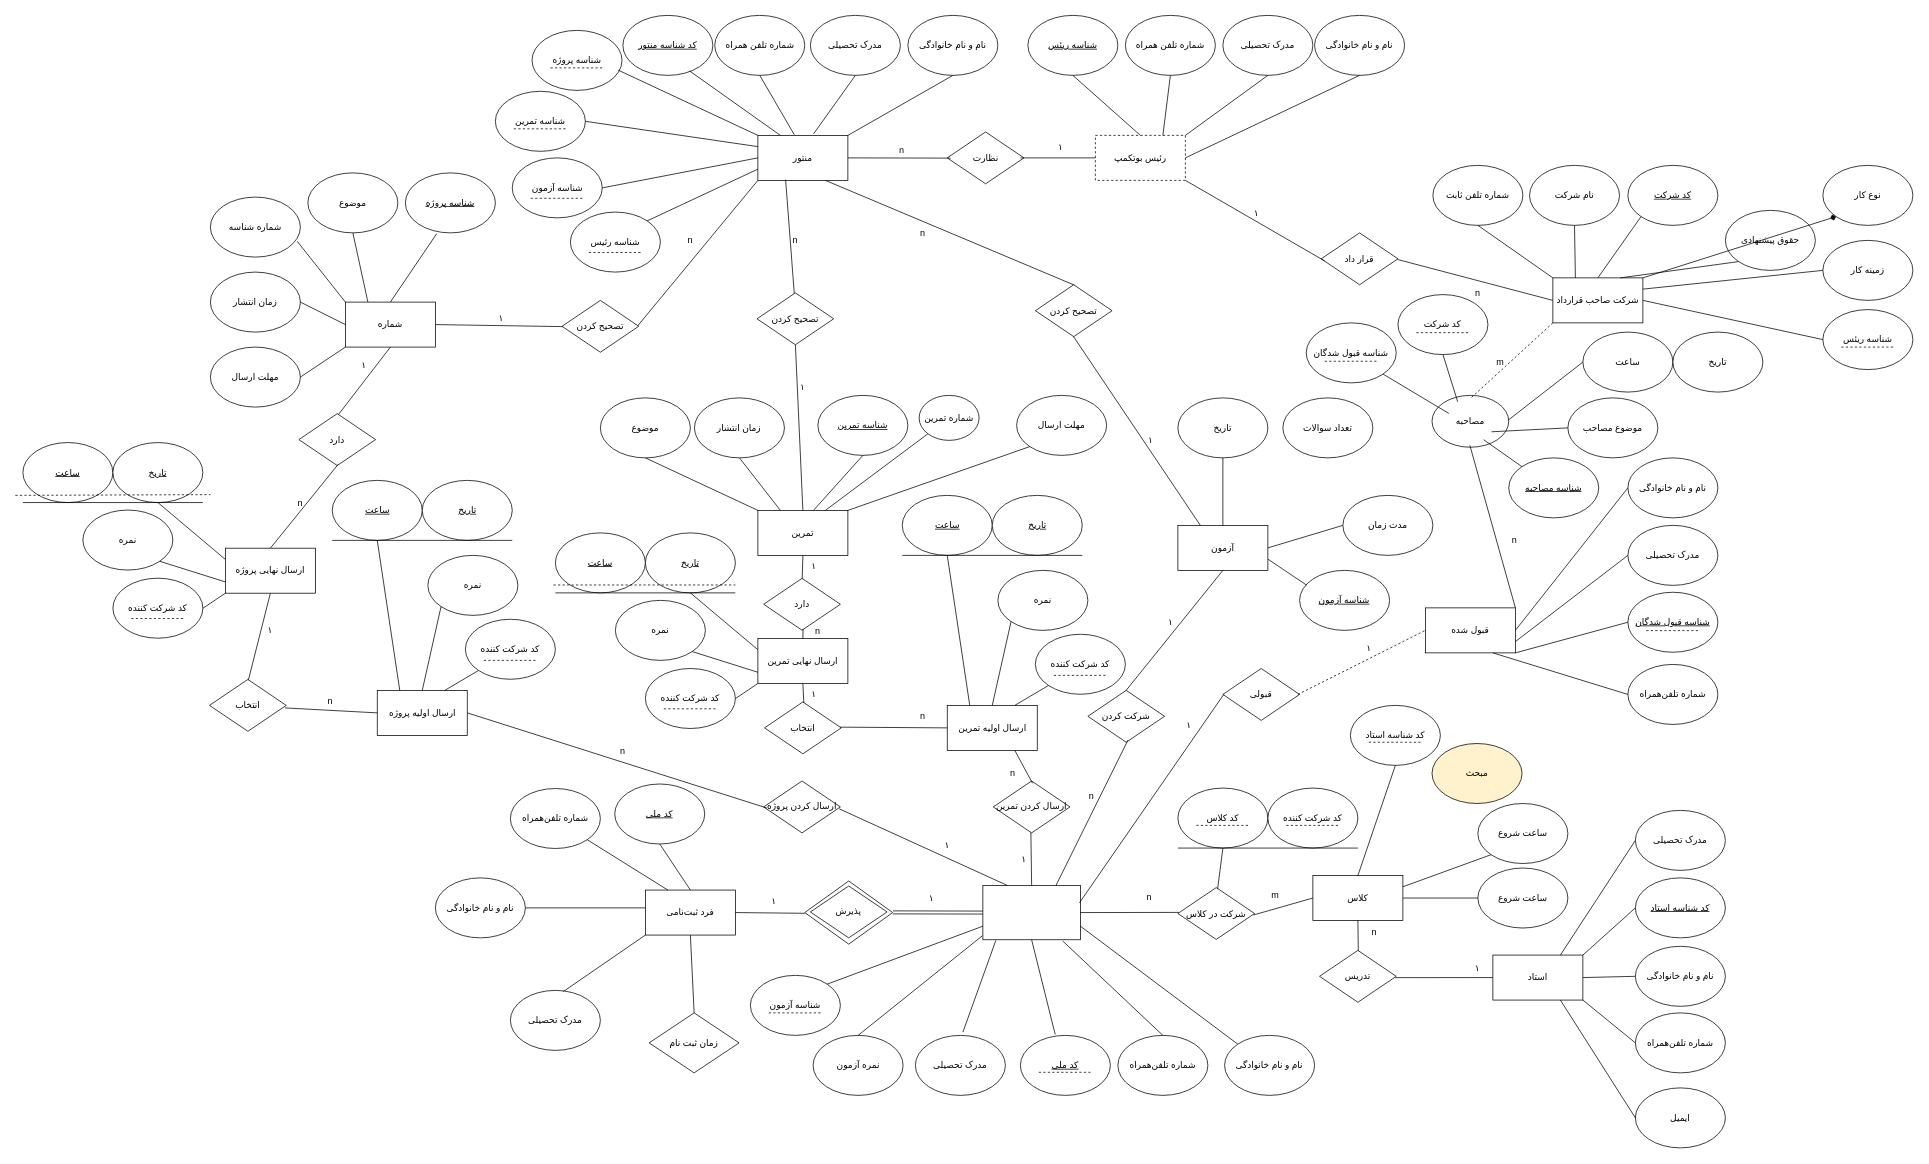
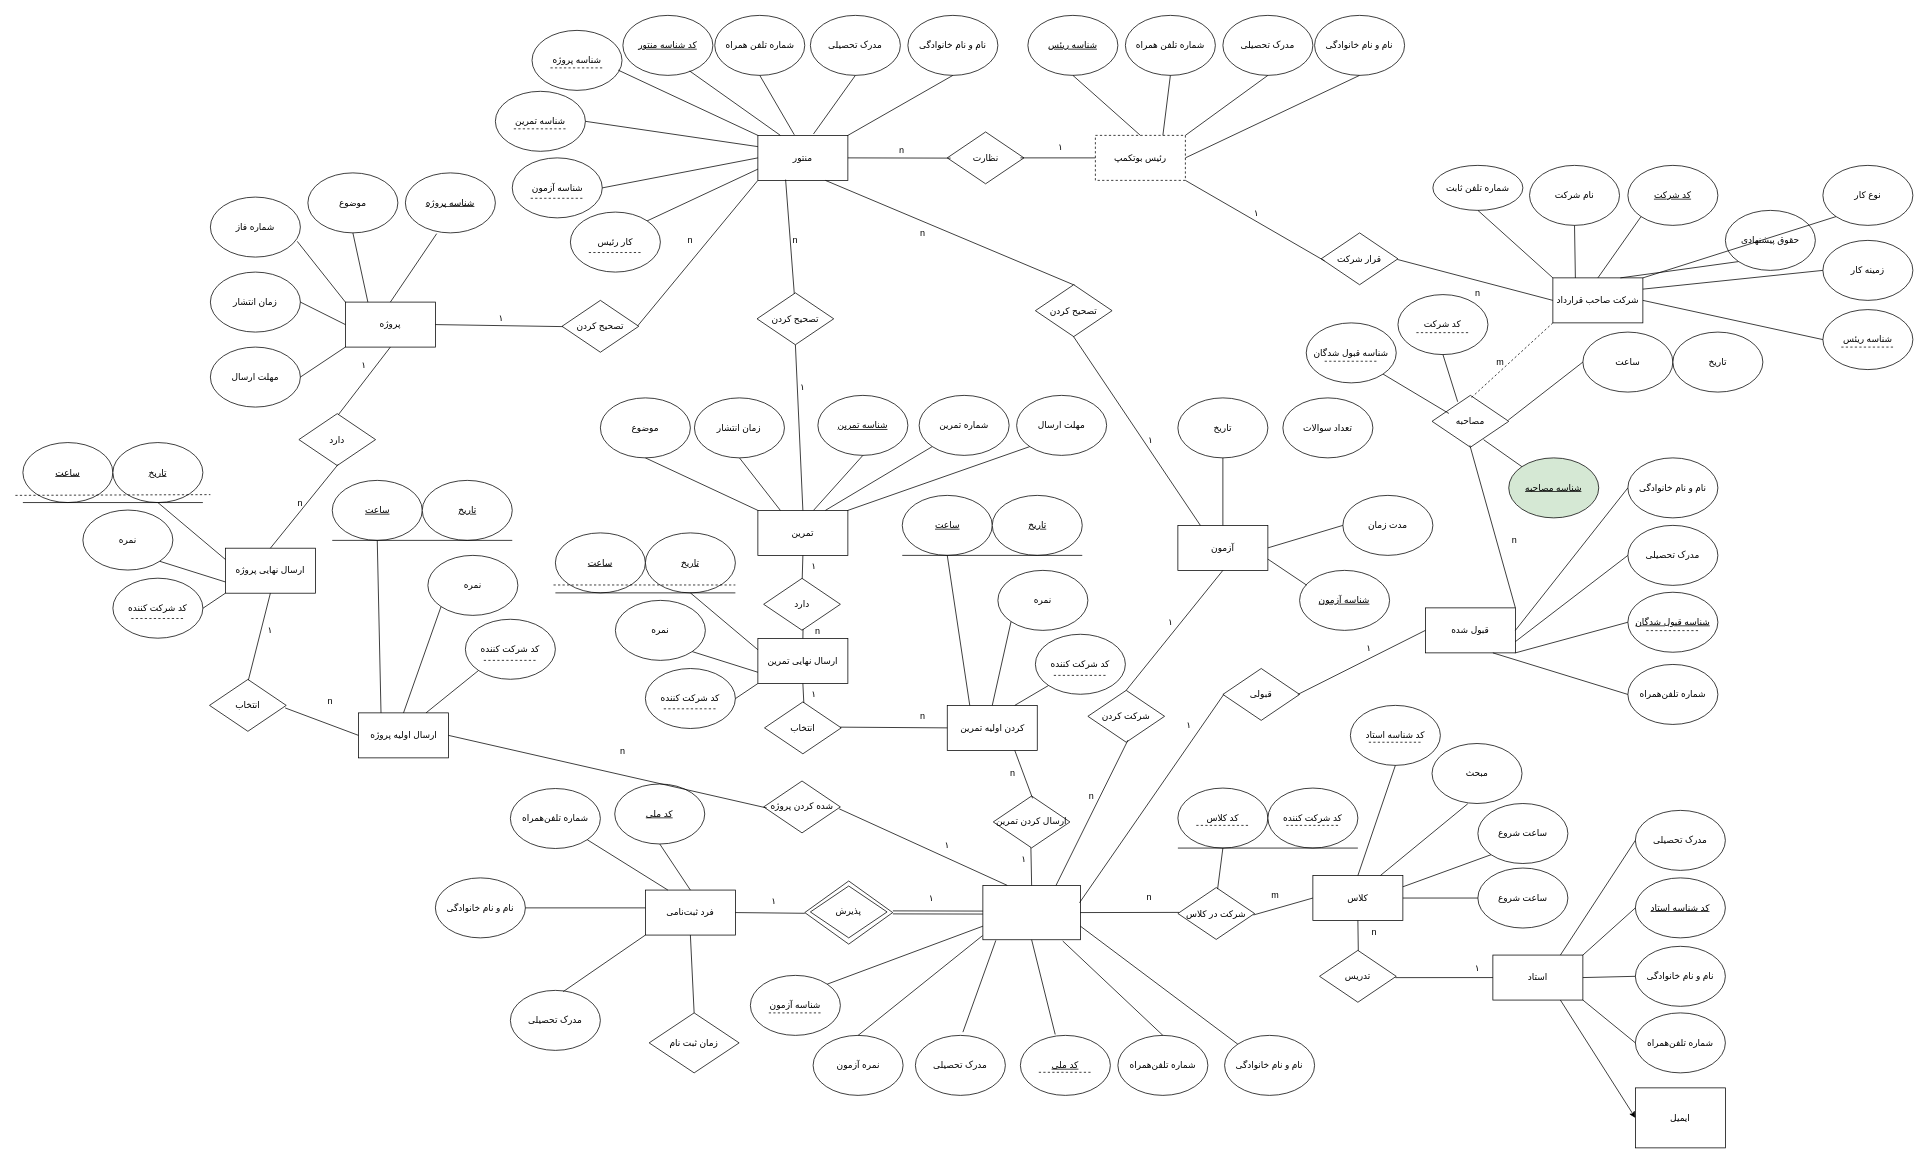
(1478, 195) -> (1478, 188)
(1830, 219) -> (1832, 218)
(255, 227) -> (255, 227)
(615, 242) -> (615, 242)
(1359, 259) -> (1359, 259)
(390, 324) -> (390, 324)
(949, 418) -> (964, 425)
(1470, 421) -> (1470, 421)
(1613, 428) -> none
(1530, 430) -> none
(1554, 488) -> (1554, 488)
(1360, 663) -> (1360, 663)
(422, 713) -> (404, 735)
(993, 728) -> (993, 728)
(1477, 774) -> (1477, 774)
(802, 807) -> (802, 807)
(1032, 807) -> (1032, 822)
none -> (1424, 840)
(1633, 1114) -> (1632, 1112)
(1680, 1118) -> (1680, 1118)
